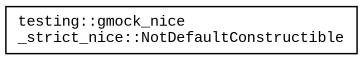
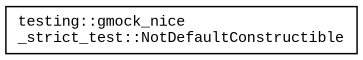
(181, 30) -> (181, 30)
